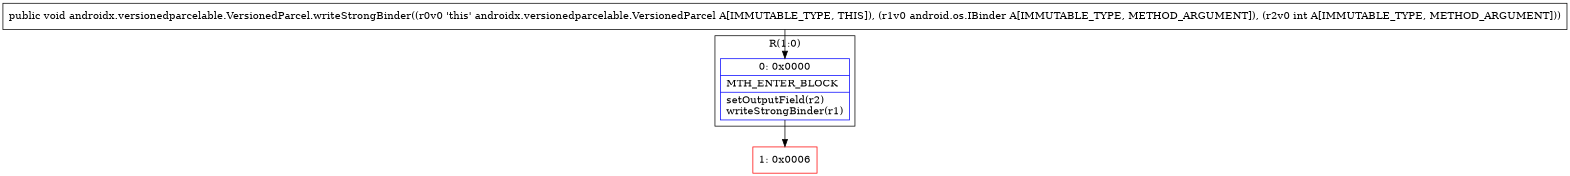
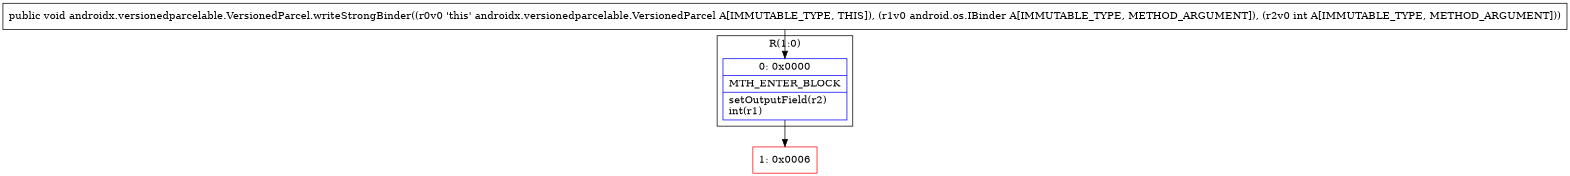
(785, 111) -> (746, 111)
